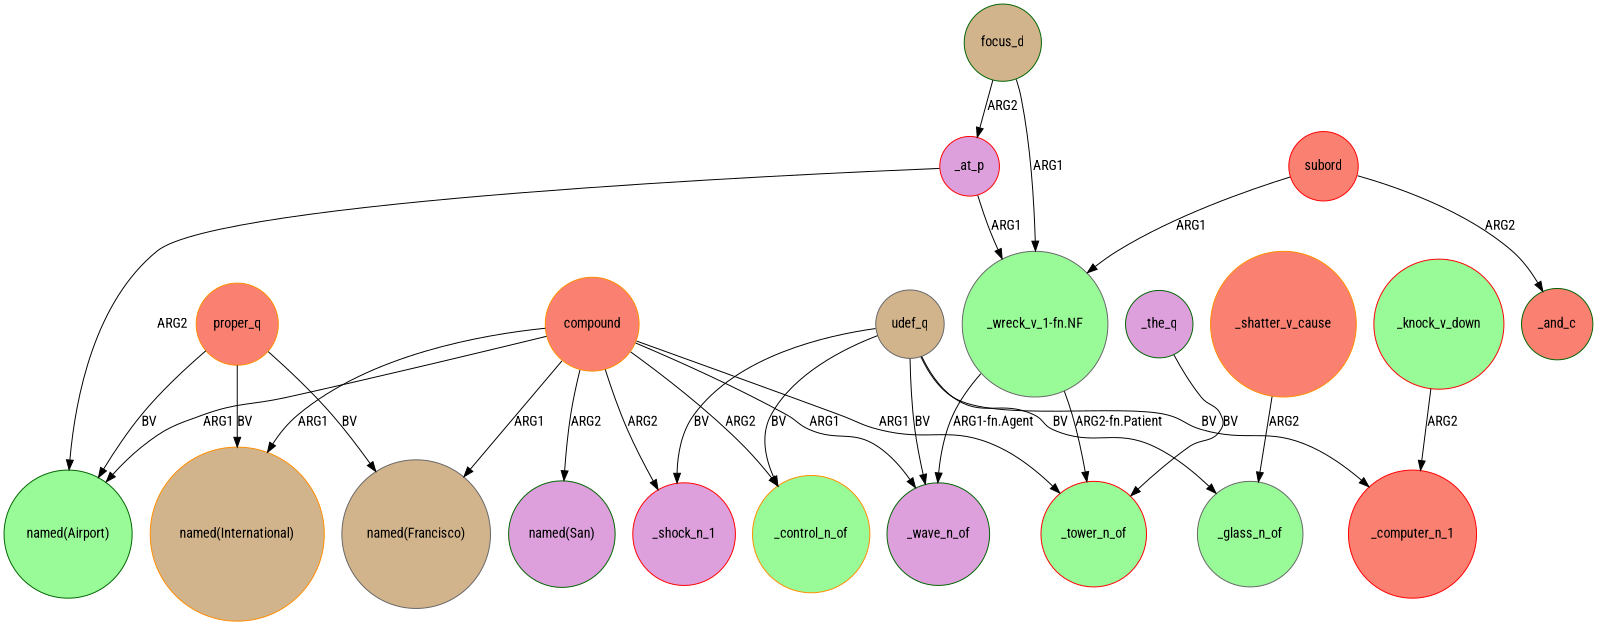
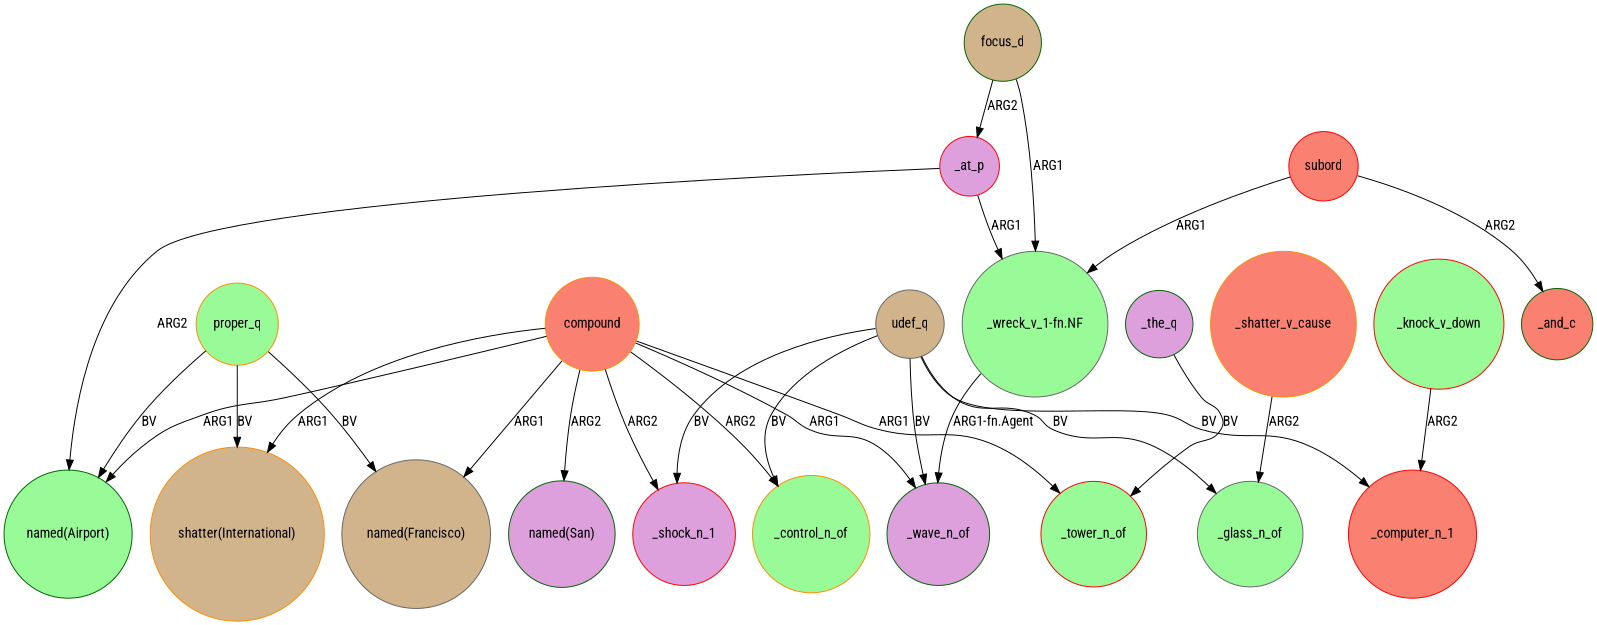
(237, 324) -> (237, 324)
(1076, 429) -> none
(237, 534) -> (237, 534)
